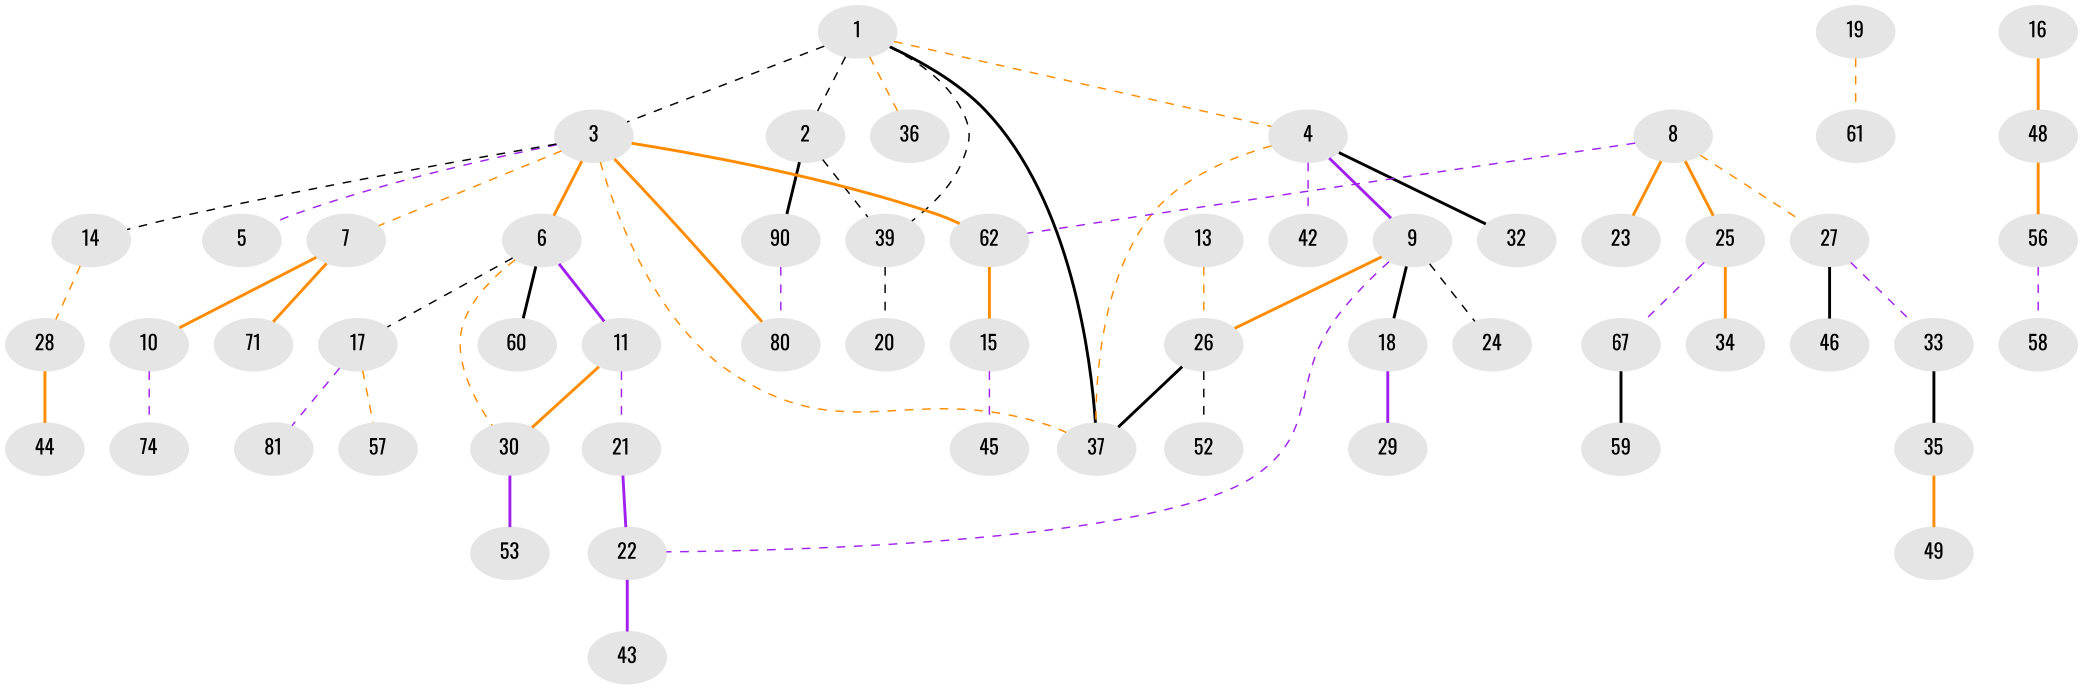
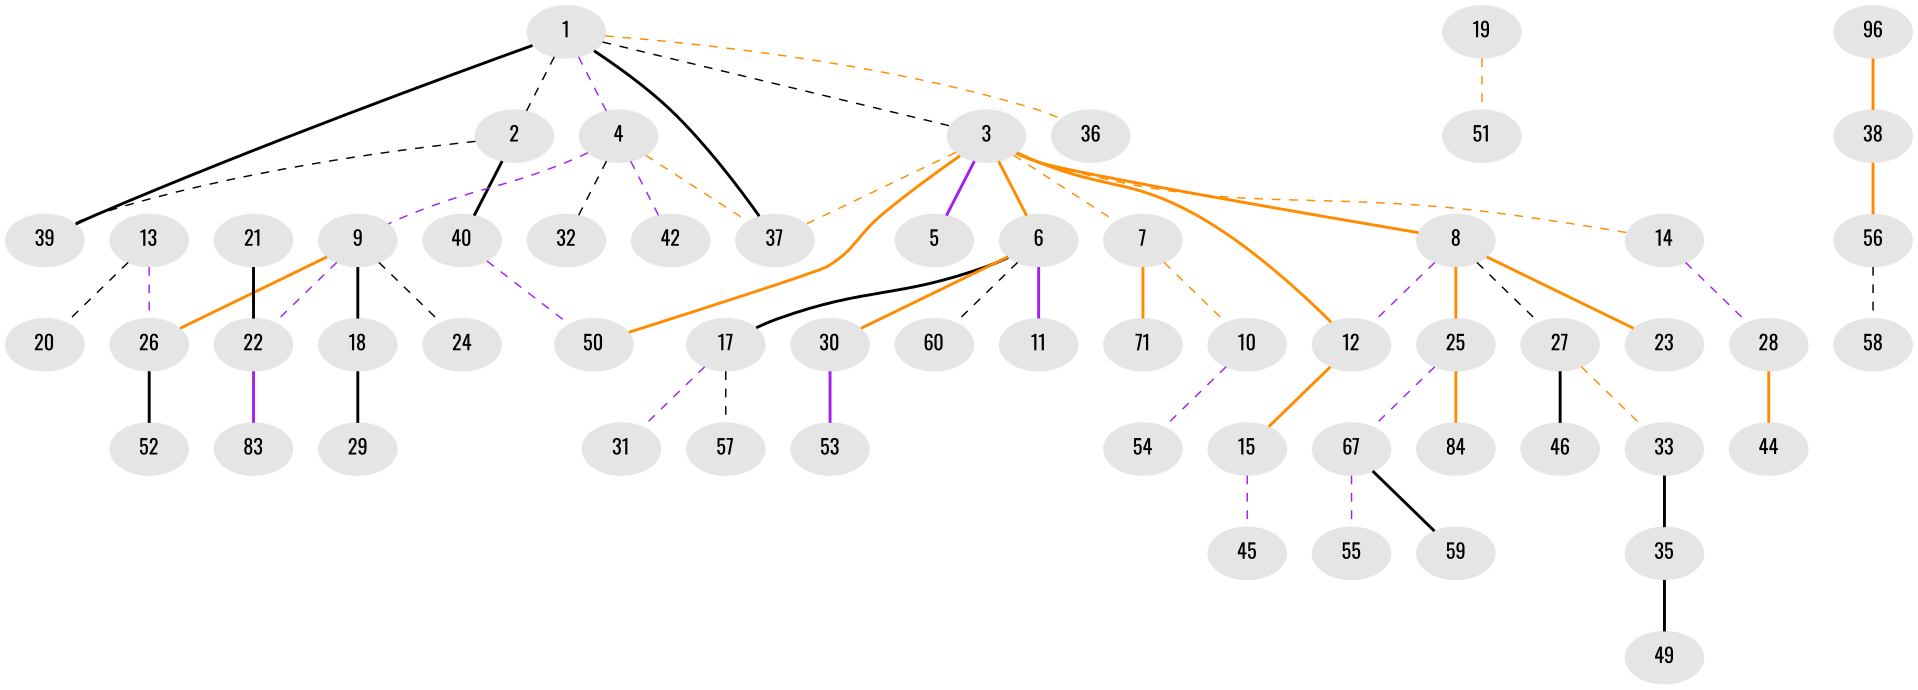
(2038, 32) -> (1873, 32)
(1083, 84) -> (593, 84)
(968, 126) -> (303, 131)
(1856, 136) -> (1482, 136)
(2038, 136) -> (1873, 136)
(406, 180) -> (960, 188)
(341, 183) -> (1320, 201)
(1412, 188) -> (592, 188)
(1752, 188) -> (1508, 292)
(1365, 193) -> (503, 184)
none -> (1277, 208)
(781, 240) -> (462, 240)
(989, 240) -> (1352, 345)
(450, 292) -> (882, 293)
(530, 292) -> (987, 292)
(1882, 292) -> (1612, 397)
(68, 293) -> (1716, 292)
(248, 293) -> (1195, 292)
(885, 293) -> (97, 292)
(1204, 293) -> (149, 293)
(2038, 293) -> (1873, 293)
(461, 336) -> (934, 293)
(781, 345) -> (594, 345)
(1725, 345) -> (1456, 449)
(368, 397) -> (726, 397)
(565, 397) -> none
(621, 397) -> none
(1150, 397) -> none
(1204, 397) -> (149, 397)
(1388, 397) -> (358, 397)
(149, 449) -> (1143, 449)
(274, 449) -> (621, 449)
(624, 501) -> (254, 282)
(1934, 501) -> (1664, 606)
none -> (1352, 553)
(627, 658) -> (254, 449)
